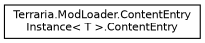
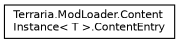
(102, 22) -> (90, 22)
